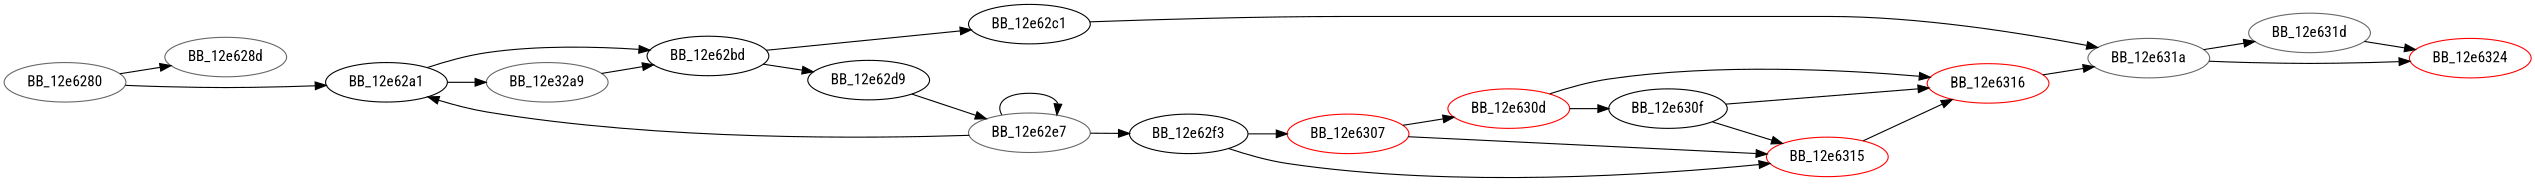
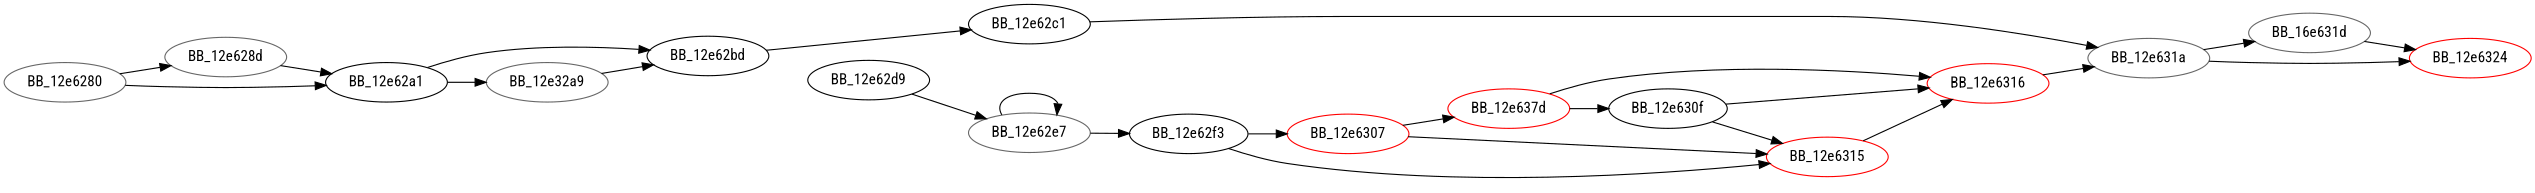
(2310, 33) -> (2310, 33)
(783, 67) -> none
(1509, 109) -> (1509, 109)
(703, 133) -> (301, 69)
